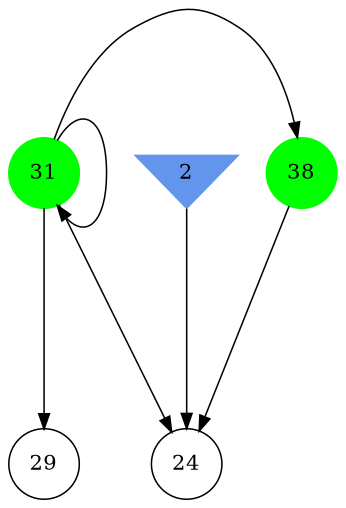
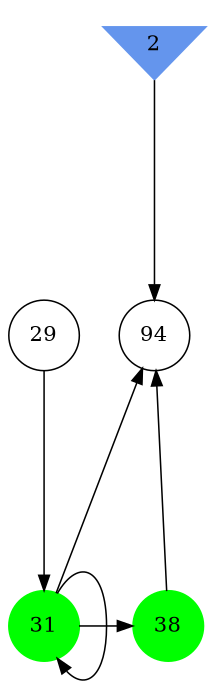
(44, 311) -> (44, 473)
(187, 464) -> (154, 335)
